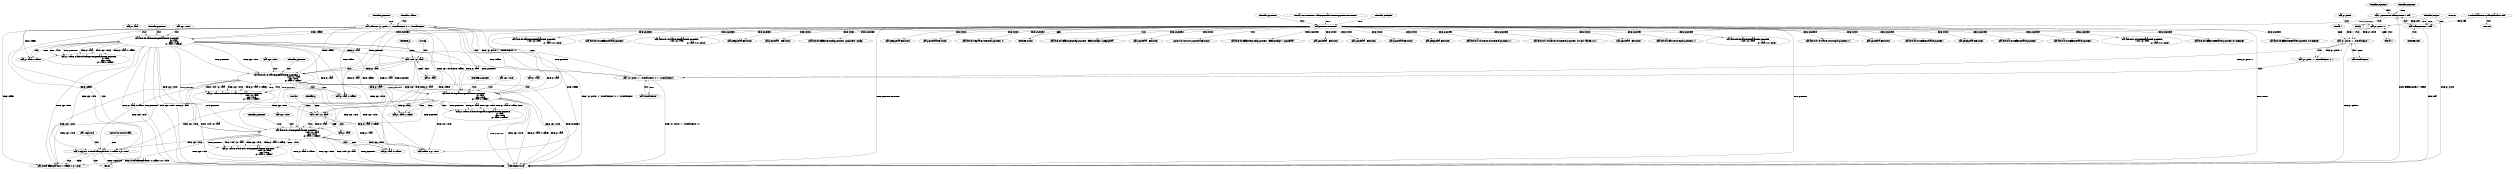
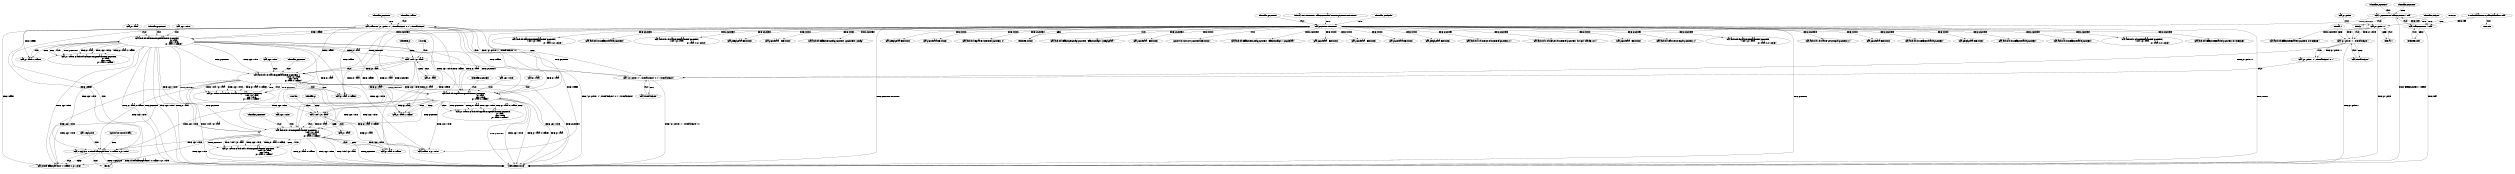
(1815, 28) -> (2334, 29)
none -> (2418, 33)
(1555, 165) -> (1516, 165)
